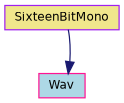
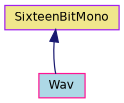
(70, 46) -> (54, 58)
